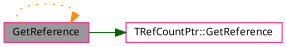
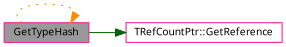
(47, 33) -> (47, 33)
